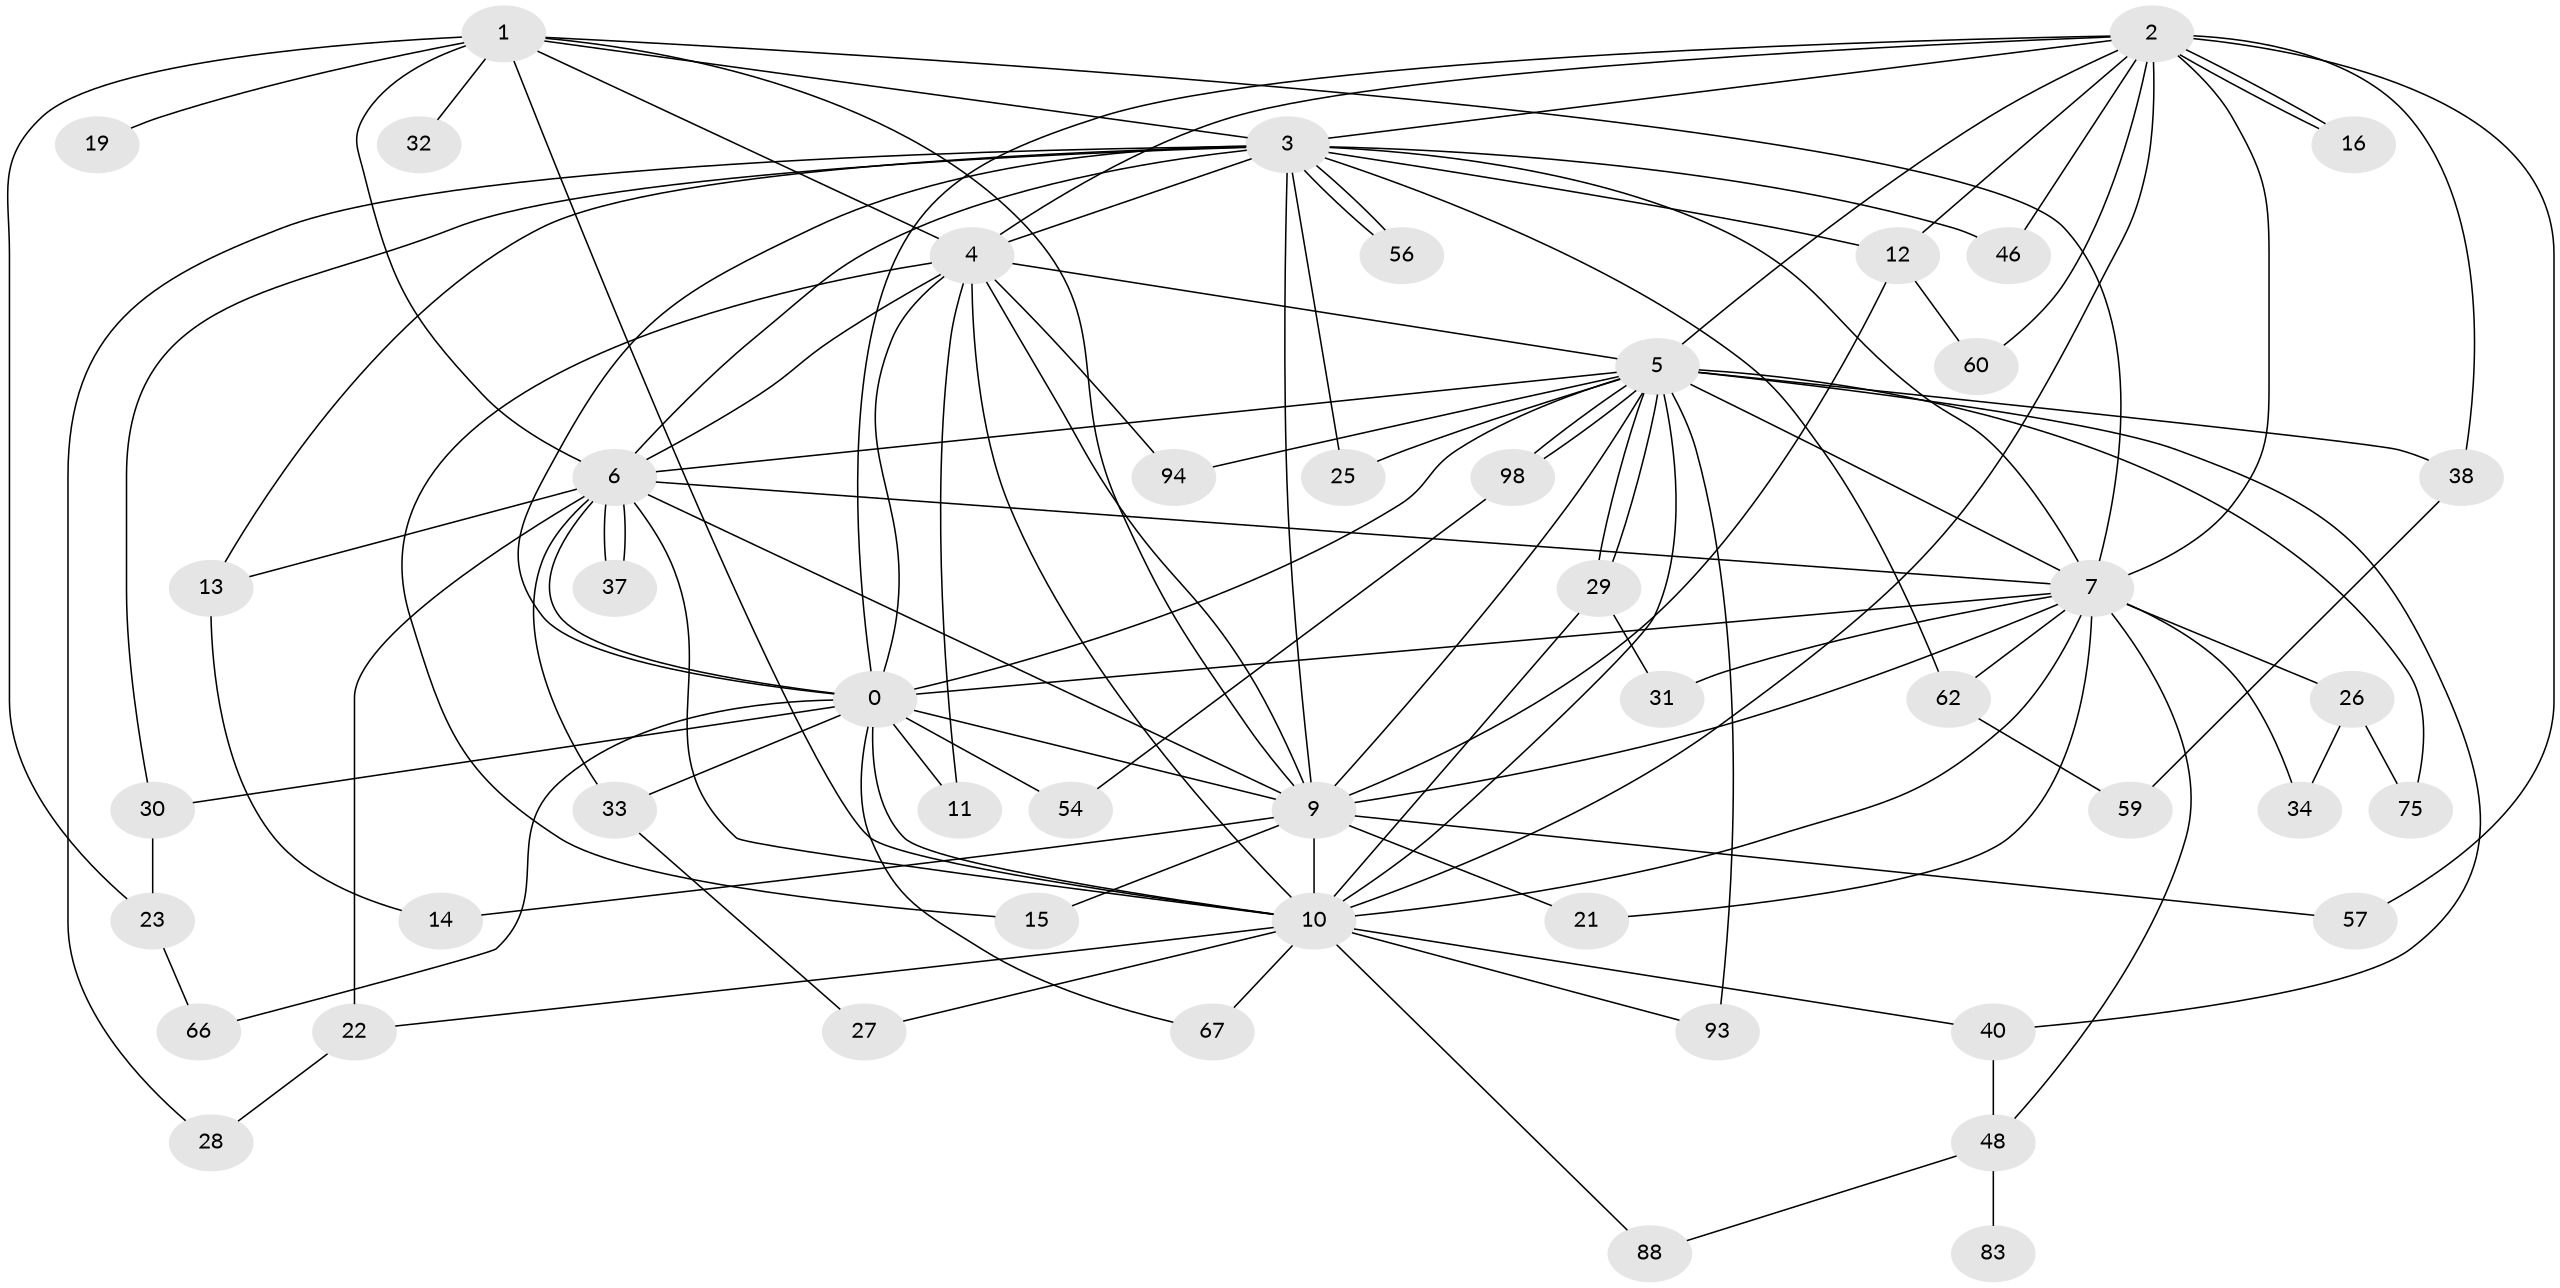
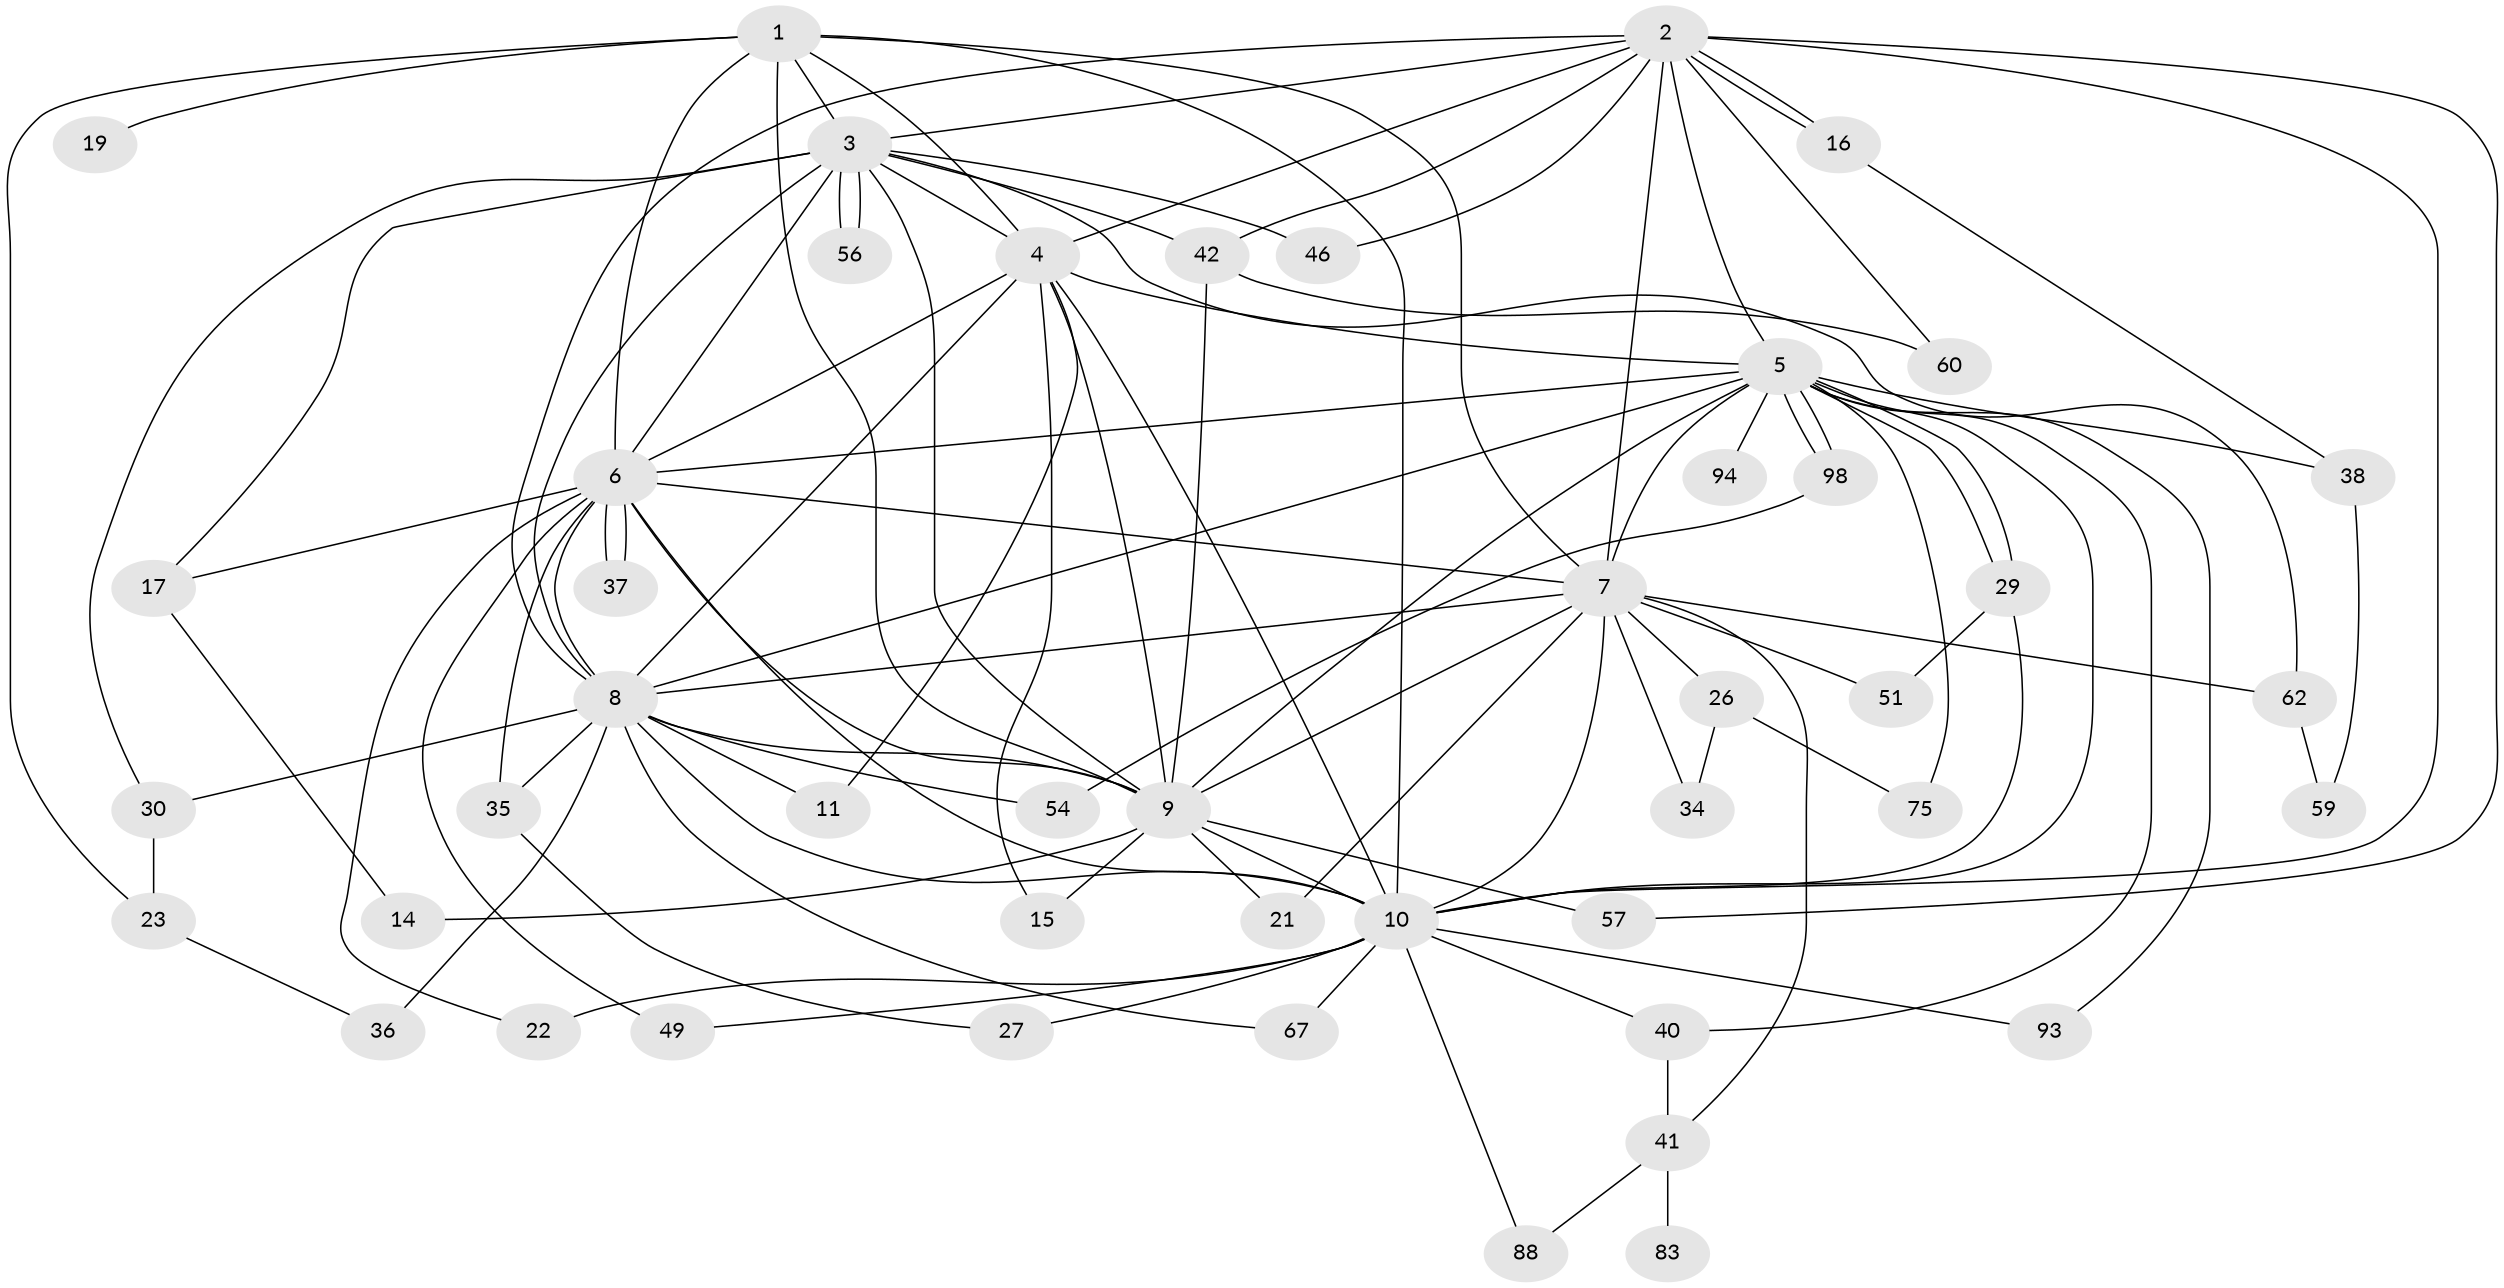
(419, 145) -> none
(2439, 164) -> (2096, 311)
(1761, 252) -> none
(1898, 256) -> (1207, 256)
(1076, 365) -> none
(1343, 477) -> none
(211, 588) -> (154, 588)
(875, 699) -> (616, 699)
(1662, 699) -> (1891, 699)
(615, 810) -> (499, 810)
(199, 1032) -> (383, 1032)
none -> (673, 1032)
(211, 1143) -> none
(1993, 1143) -> (1668, 1143)
